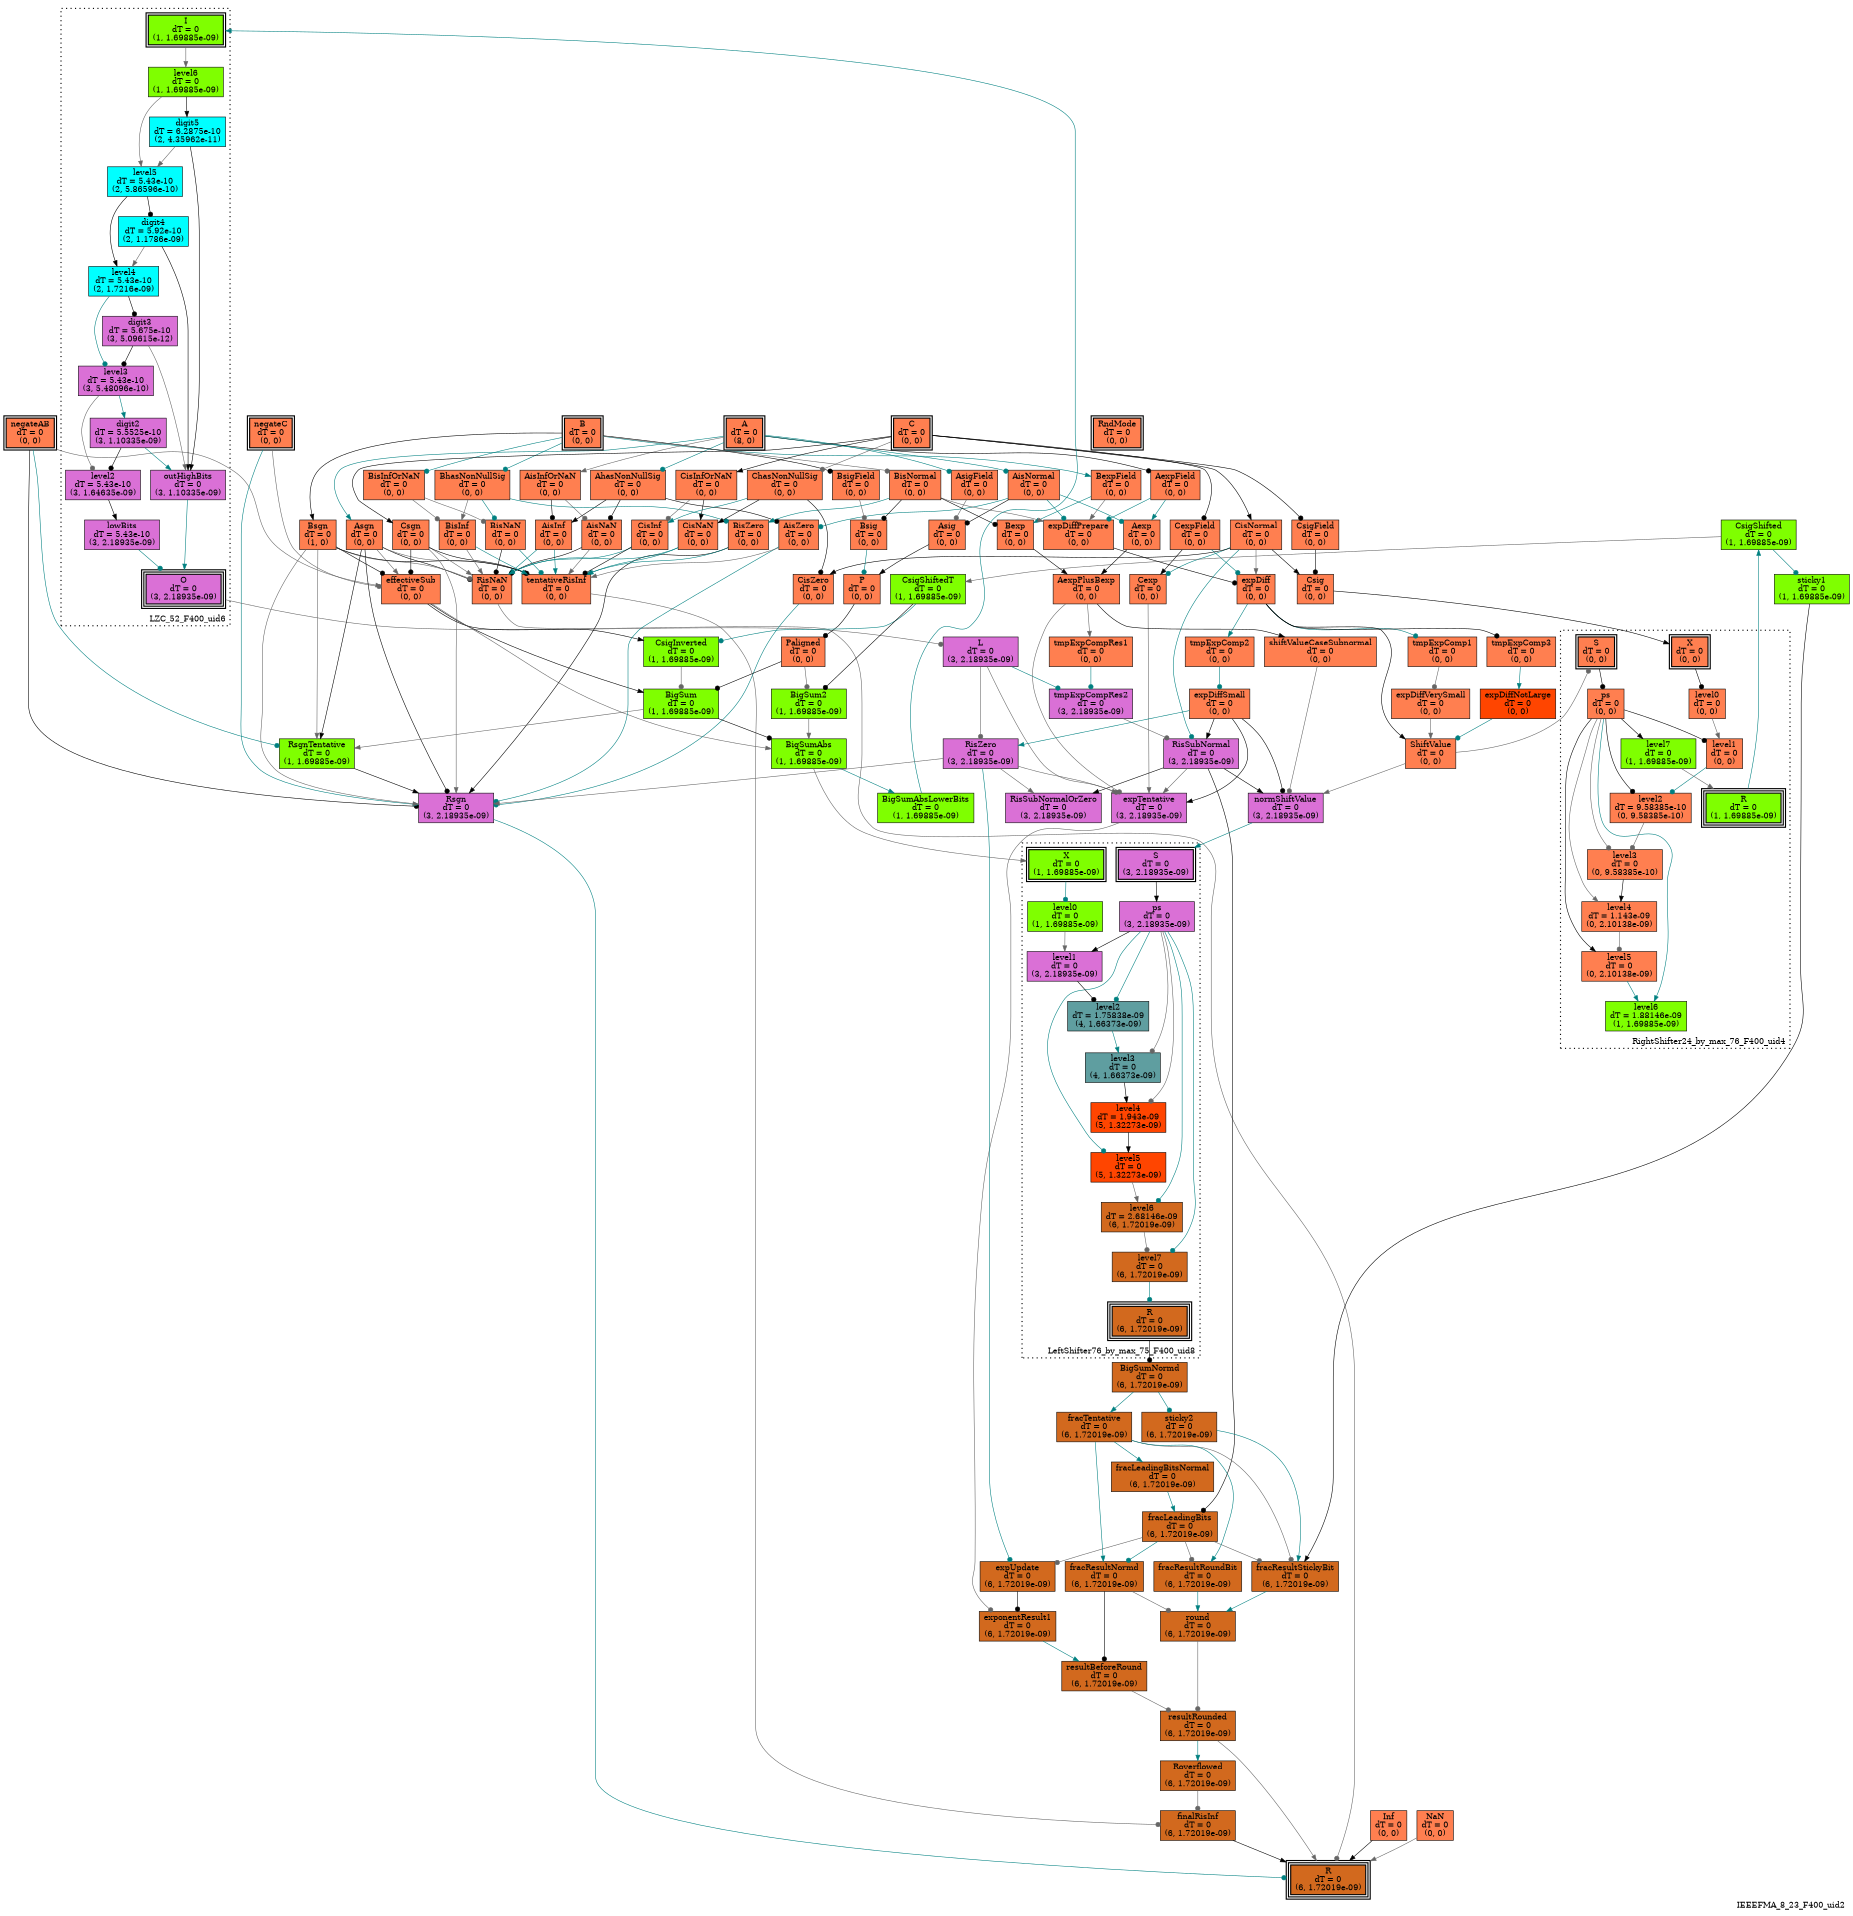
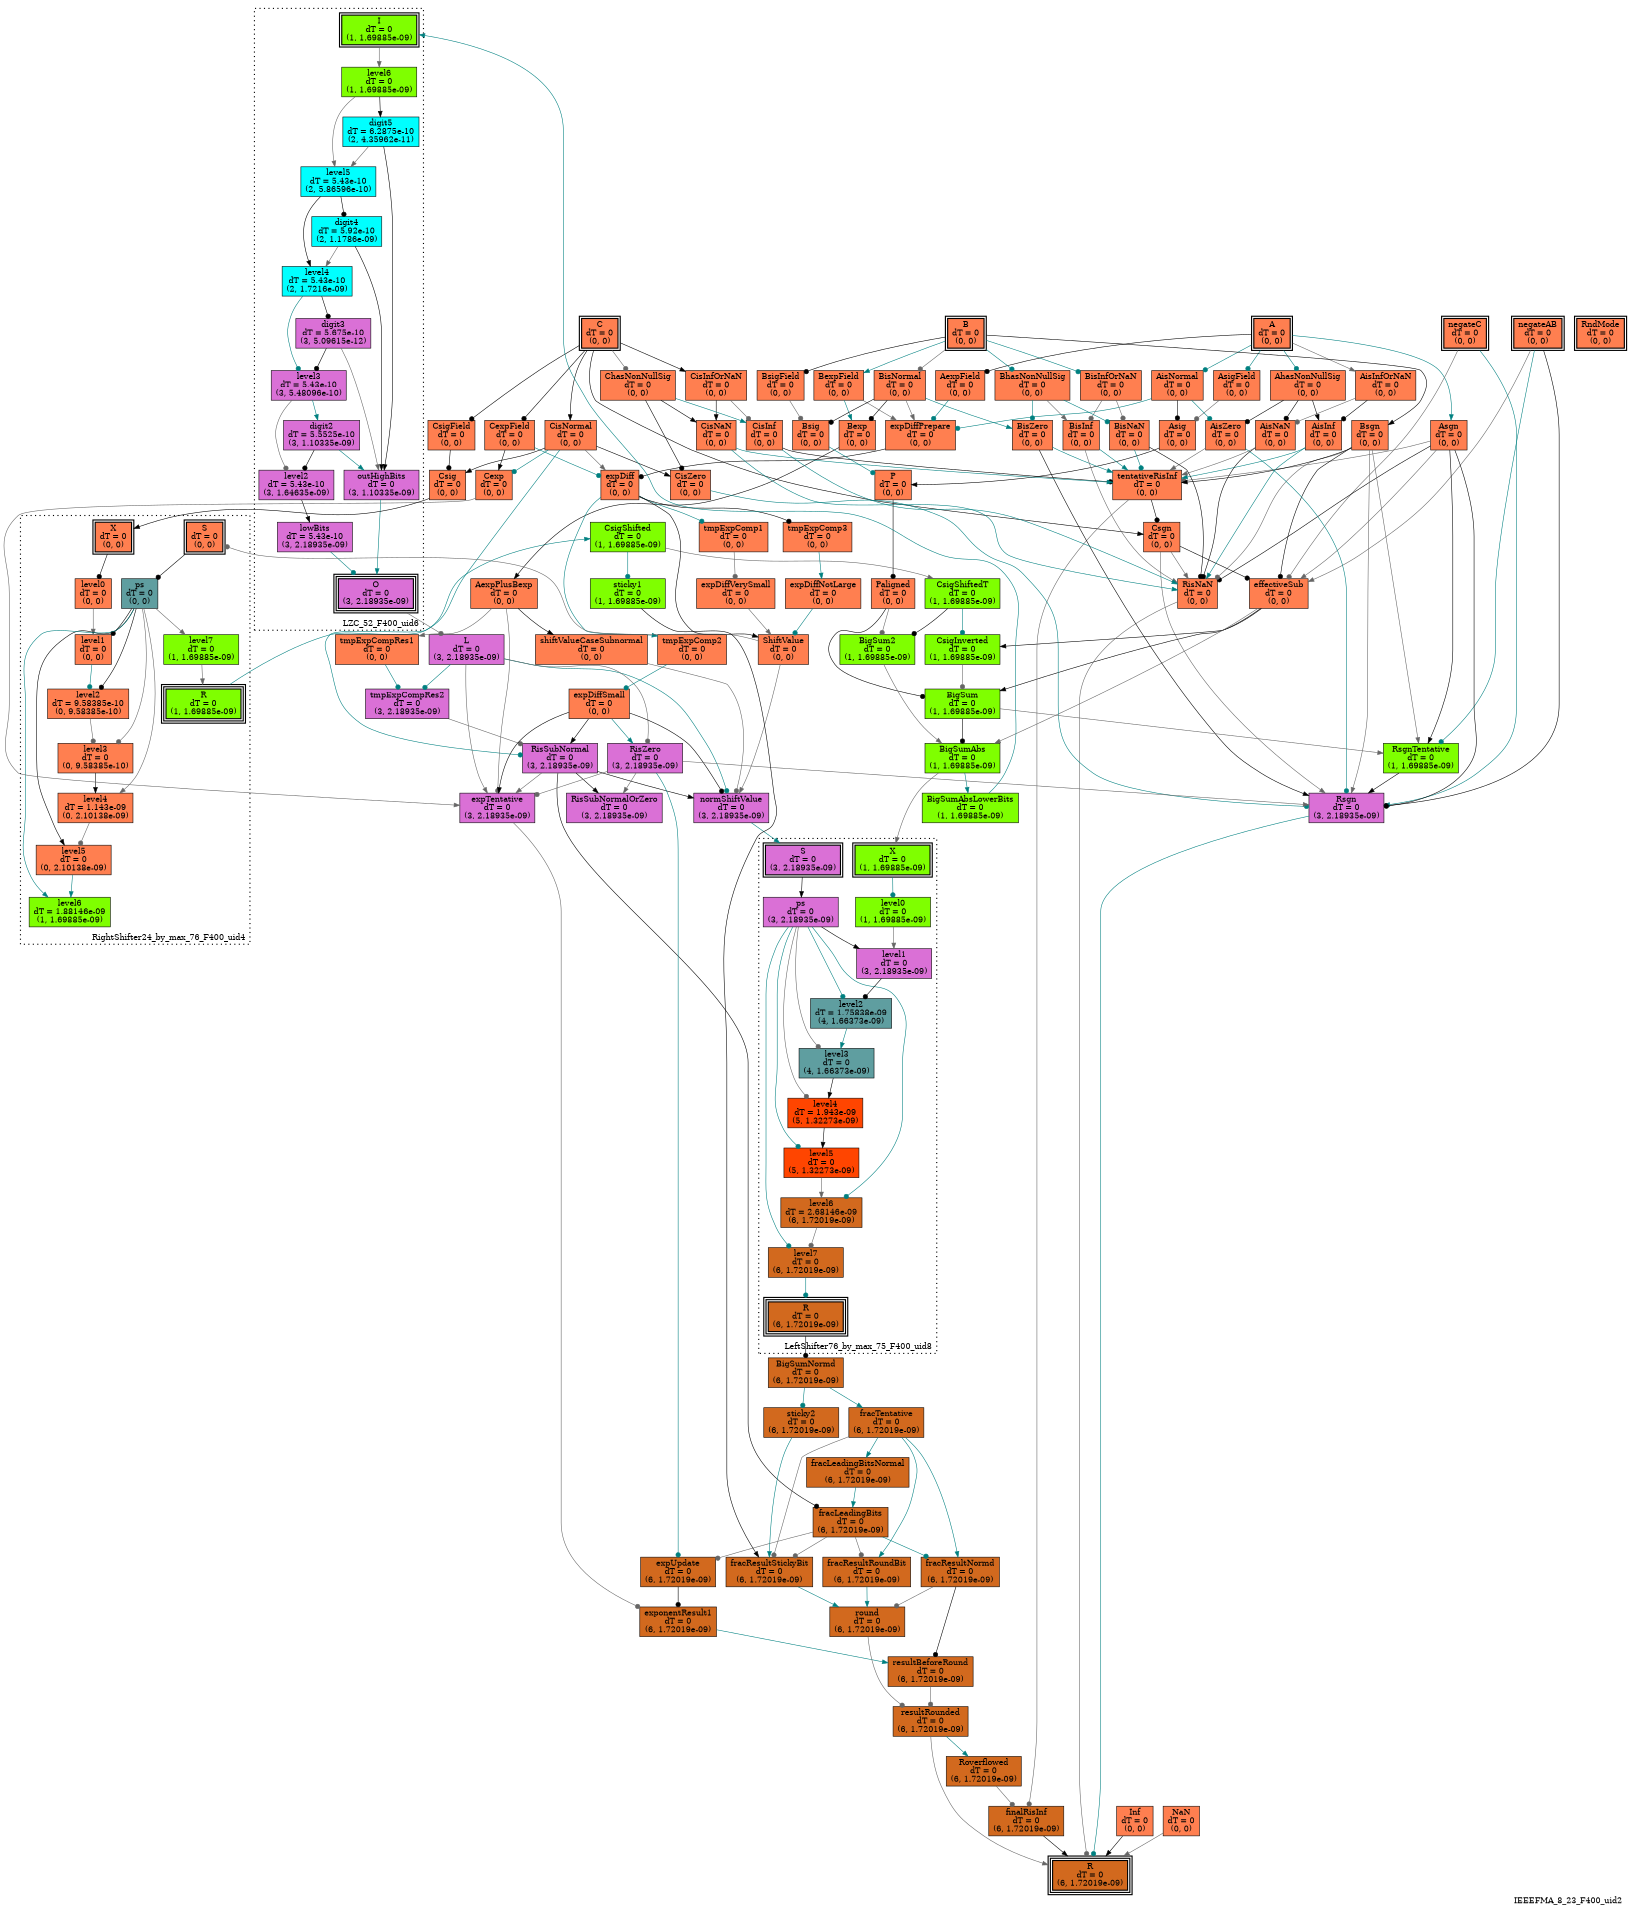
(744, 433) -> (1272, 333)
(318, 535) -> (1370, 435)
(1142, 535) -> none
(457, 557) -> (1154, 509)
none -> (636, 678)
(1518, 704) -> (823, 594)
(1606, 704) -> (140, 594)
(1630, 727) -> (168, 620)
